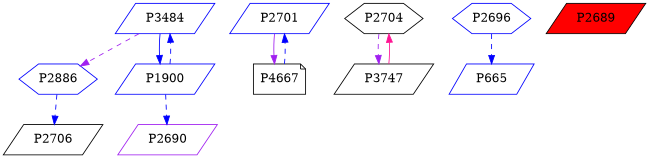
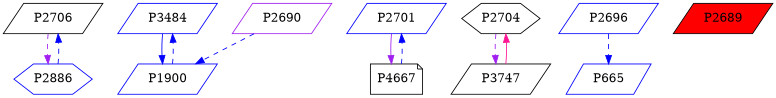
(492, 19) -> (609, 19)
(113, 48) -> (47, 45)
(166, 105) -> (229, 47)
